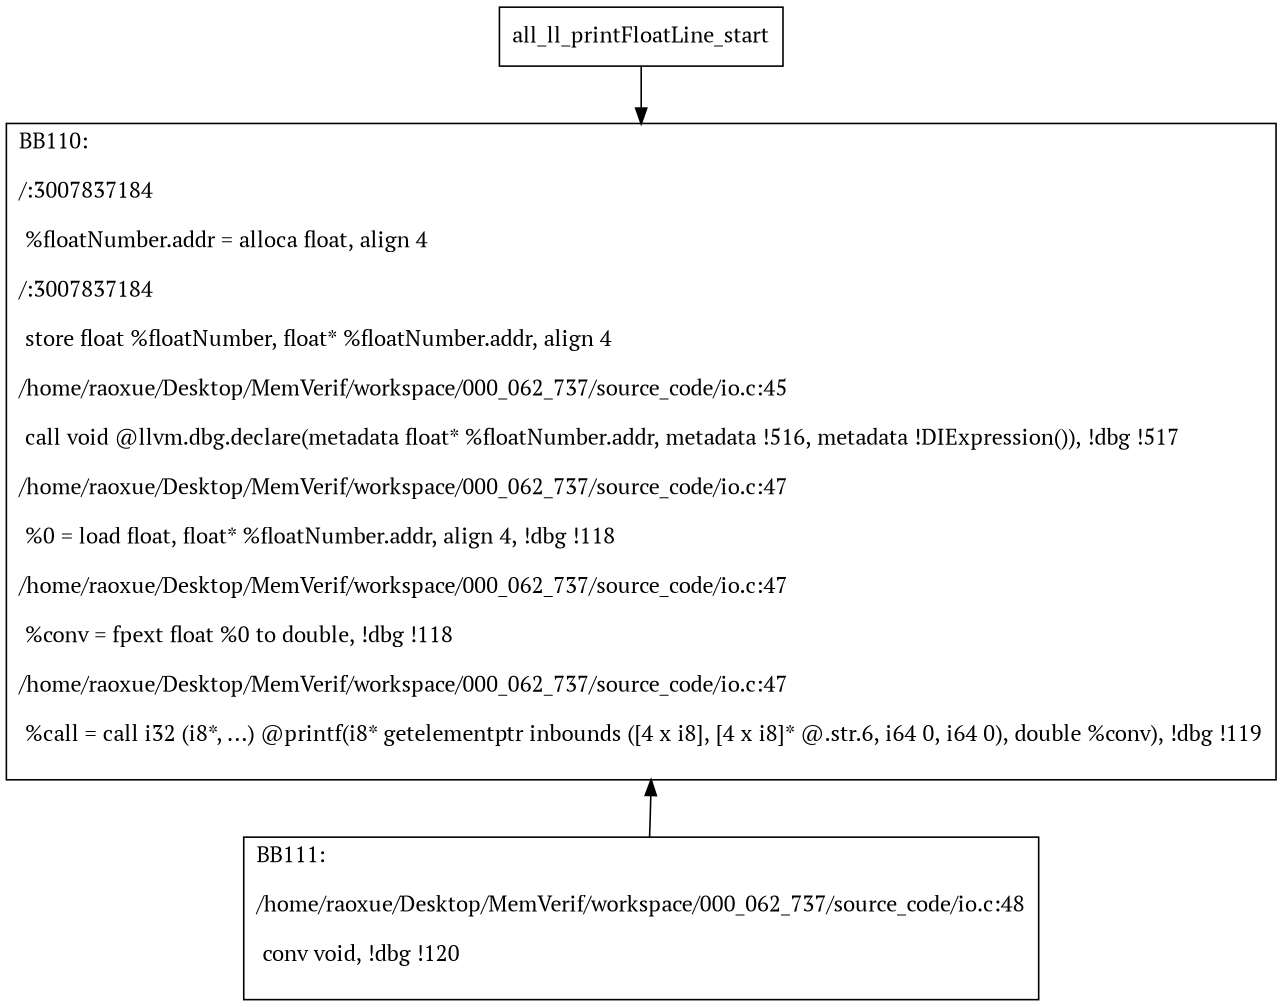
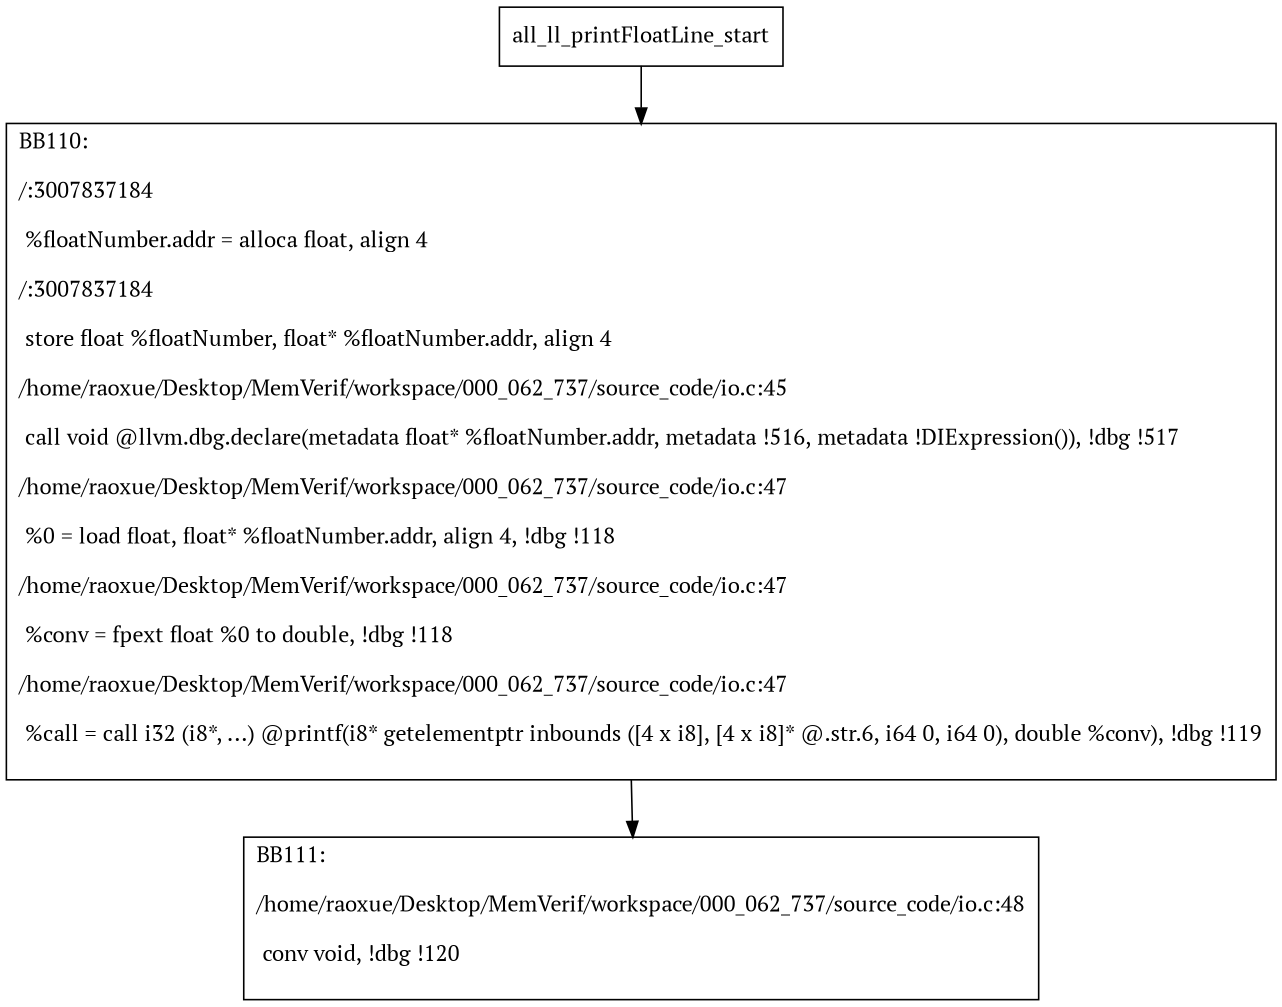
(650, 817) -> (632, 800)
